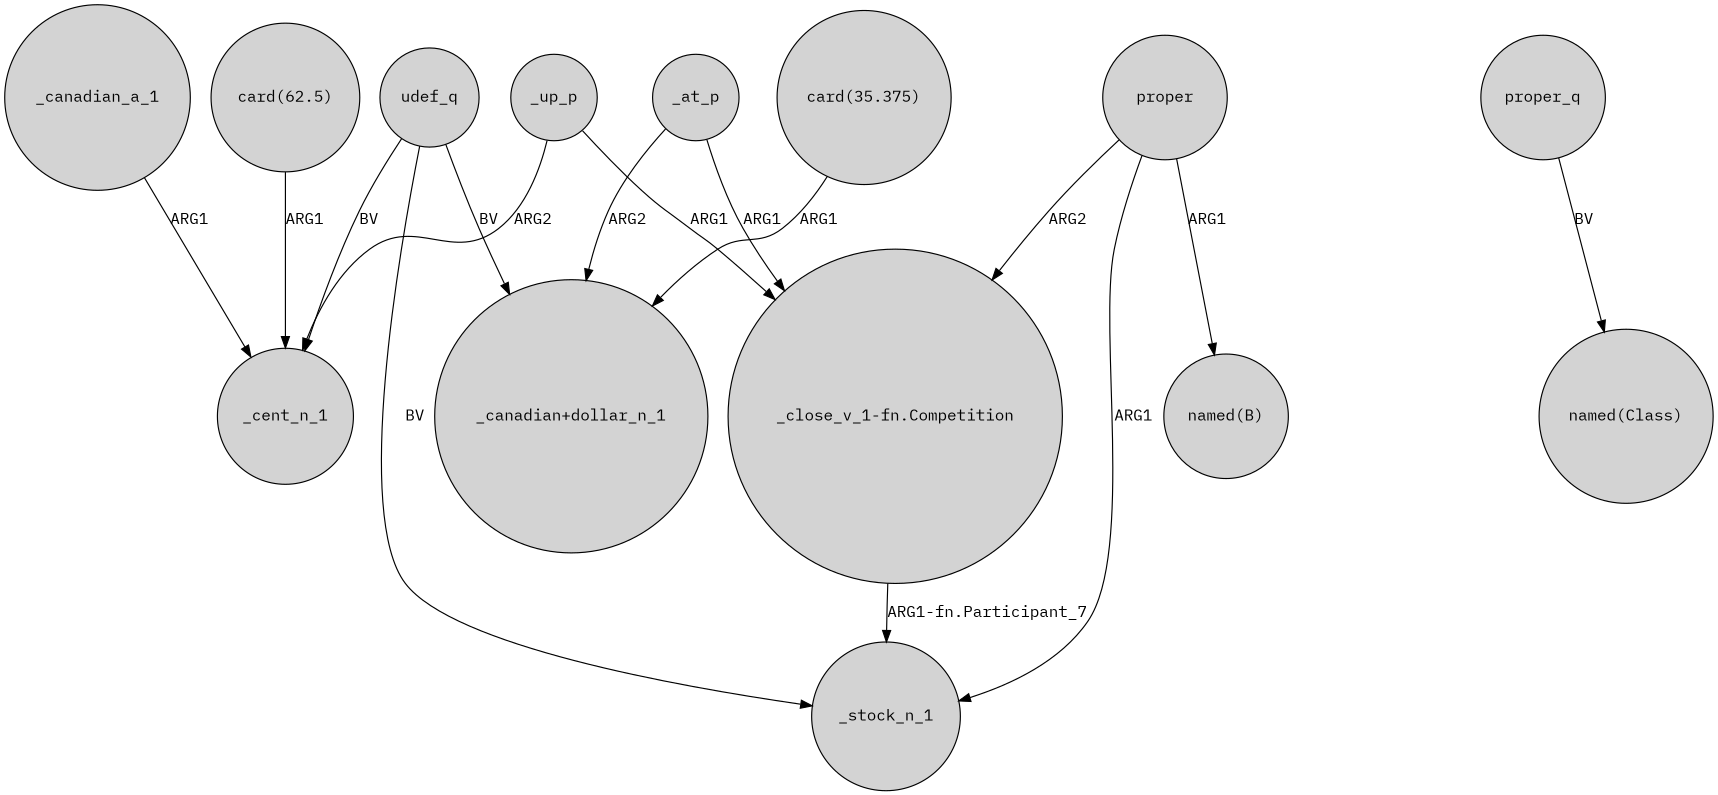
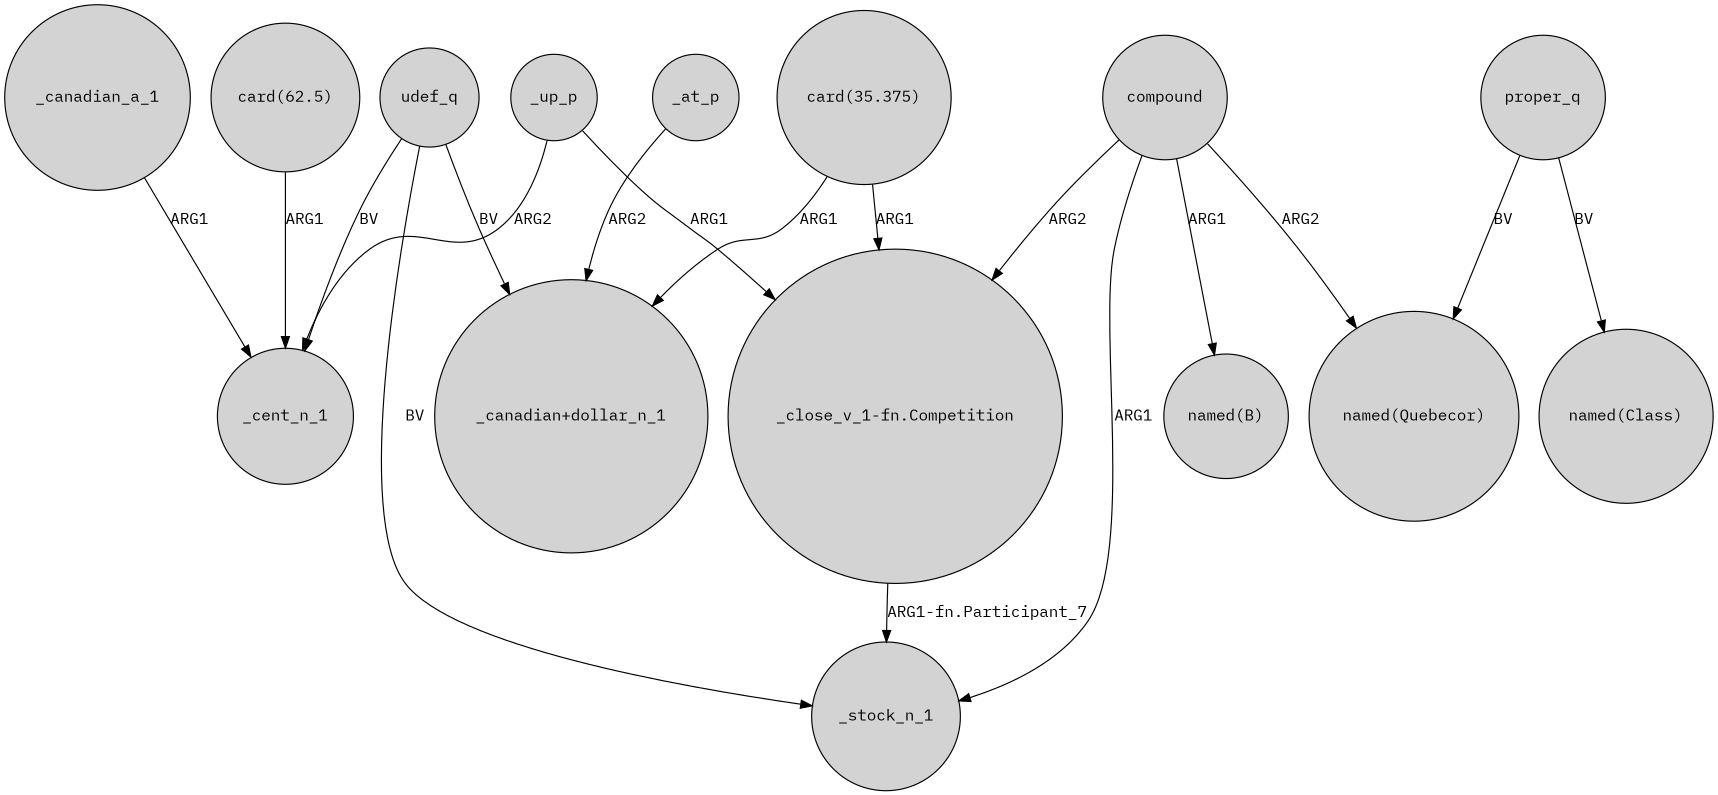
(1165, 98) -> (1165, 98)
(735, 214) -> (875, 211)
none -> (1414, 416)
